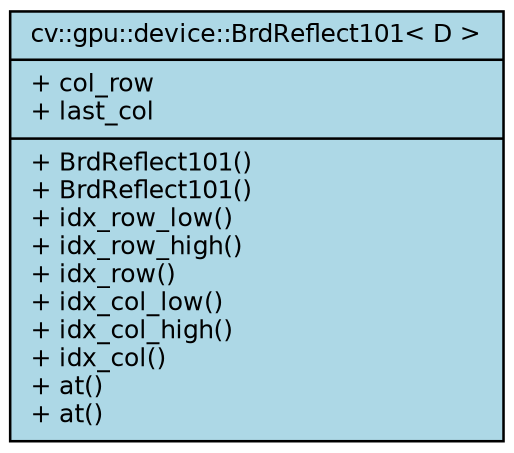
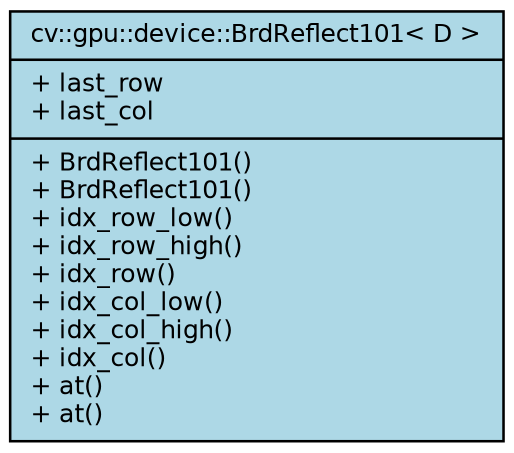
(93, 84) -> (98, 84)
